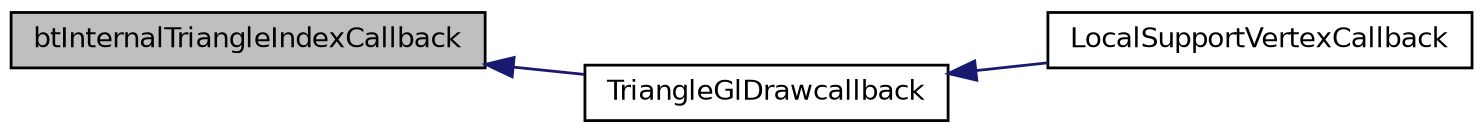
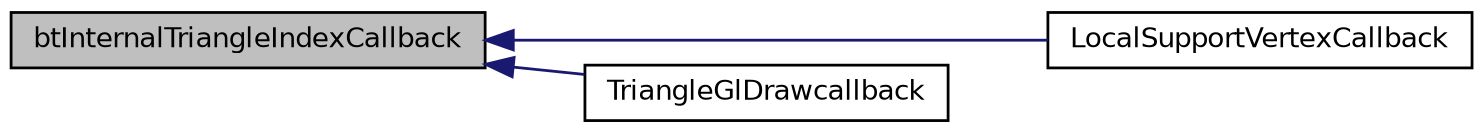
(1012, 67) -> (781, 40)
